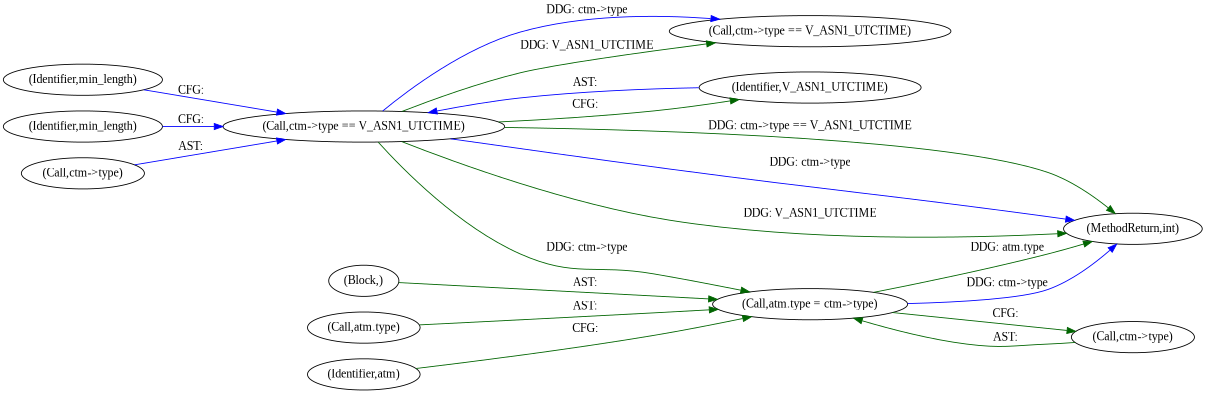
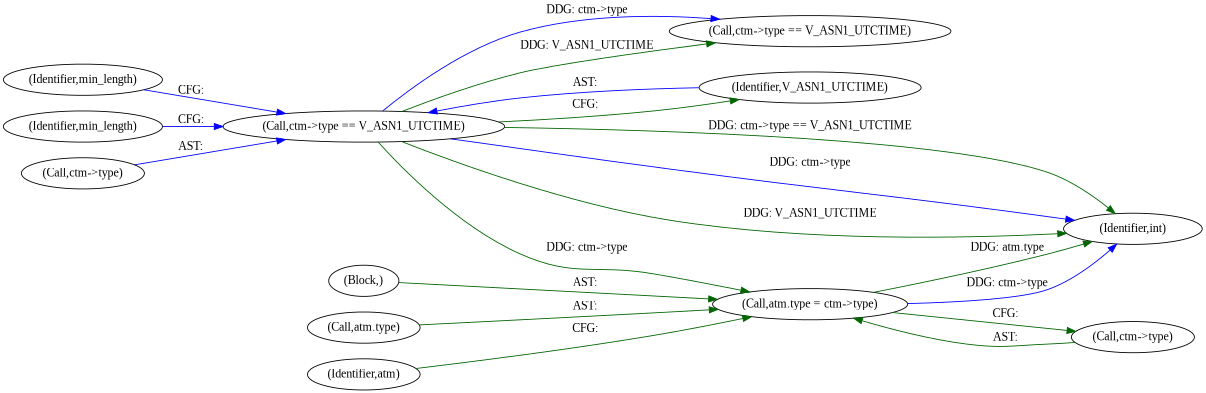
(1133, 229) -> (1133, 229)
